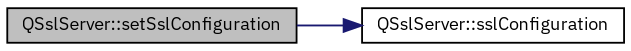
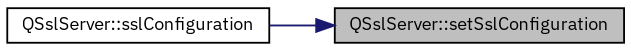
(320, 25) -> (293, 25)
